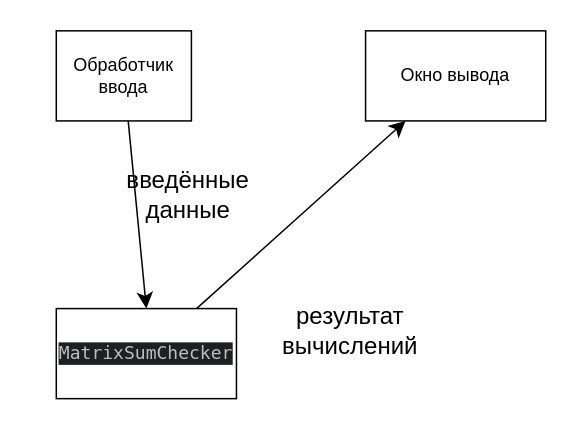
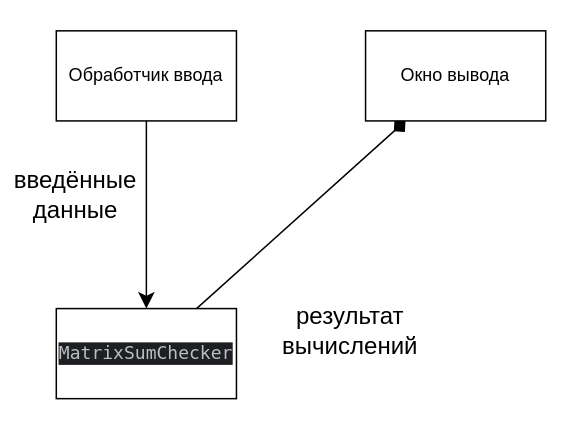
(124, 76) -> (146, 76)
(395, 130) -> (394, 131)
(188, 194) -> (76, 194)
